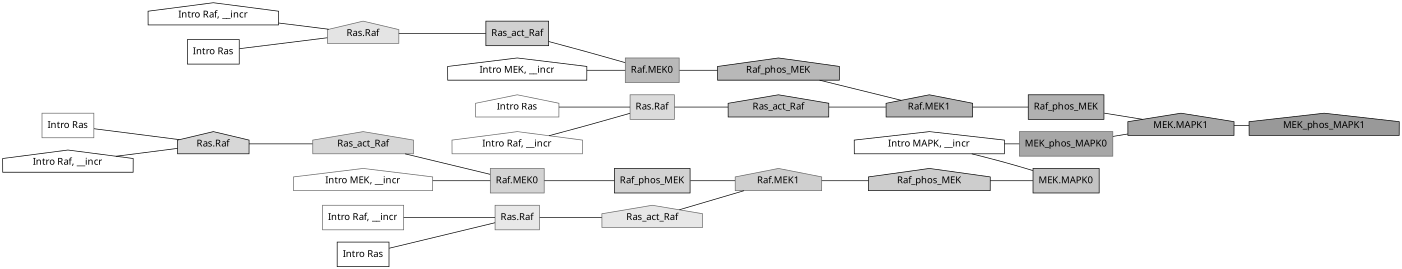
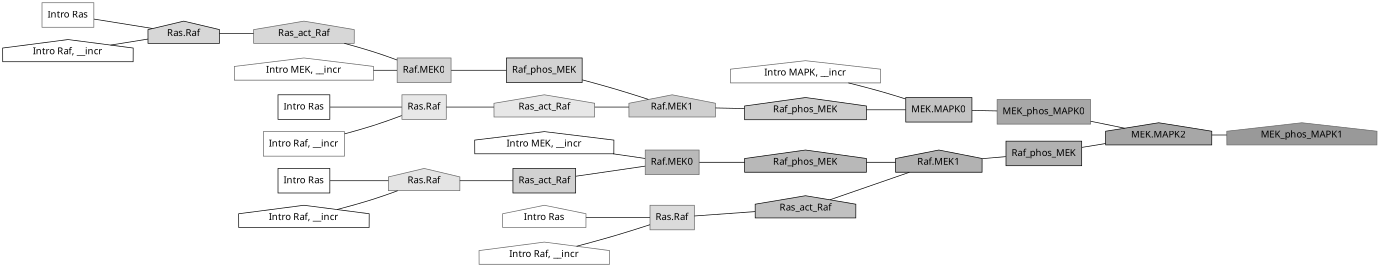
(1181, 125) -> (1159, 135)
(1324, 125) -> (1302, 135)
(929, 144) -> (806, 73)
(1012, 144) -> (985, 111)
